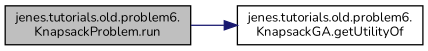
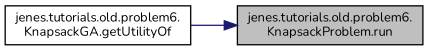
(207, 25) -> (207, 25)
